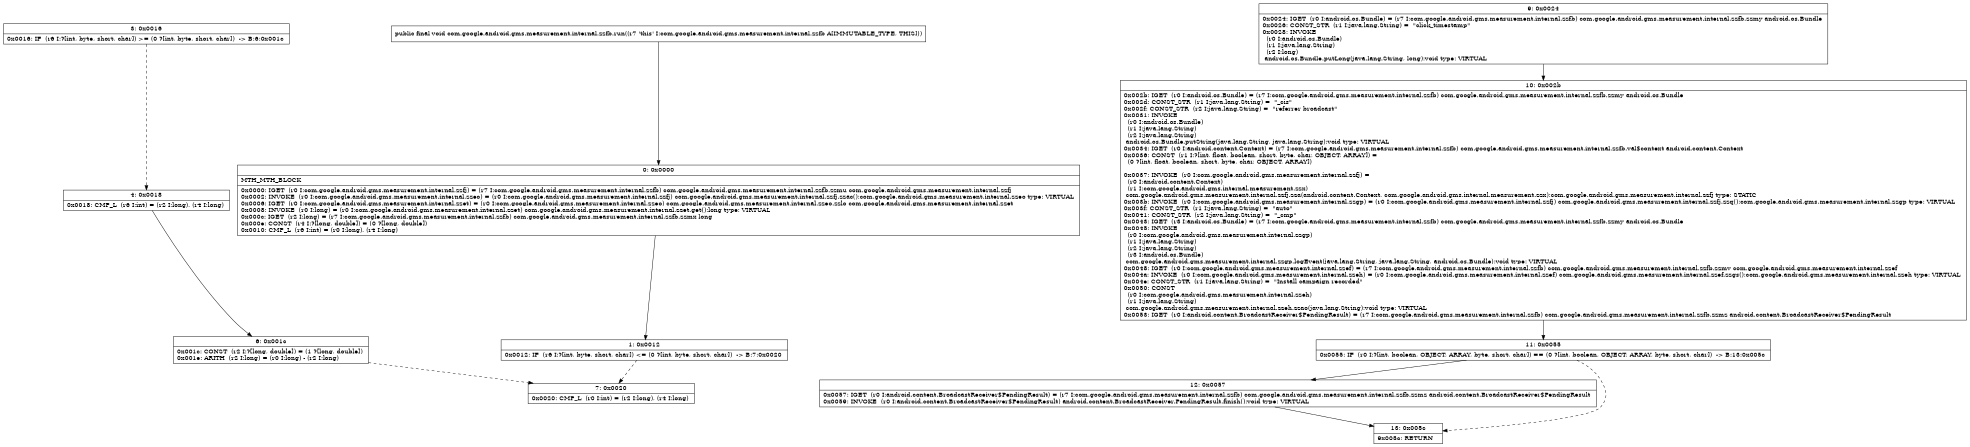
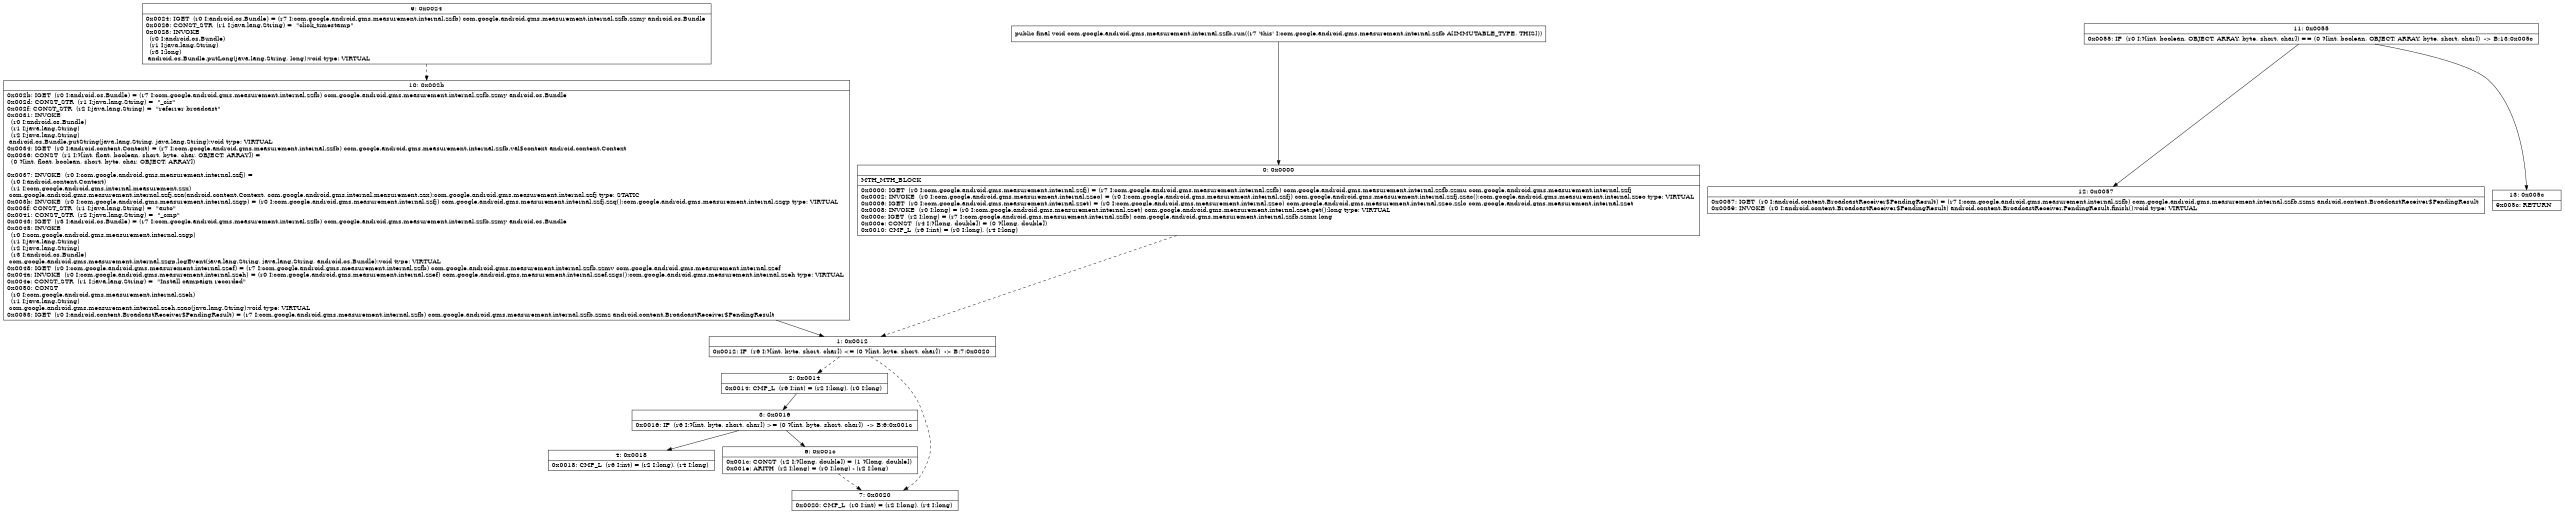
(1280, 52) -> (164, 52)
(1543, 70) -> (427, 70)
(146, 115) -> (705, 440)
(196, 276) -> (794, 437)
(651, 285) -> (1031, 285)
(1543, 328) -> (798, 328)
none -> (805, 383)
(1322, 416) -> none
(1555, 419) -> (2486, 78)
